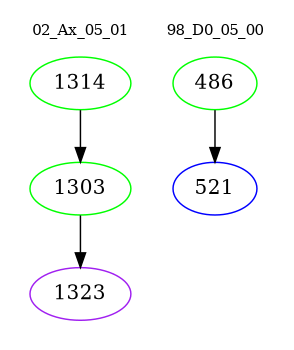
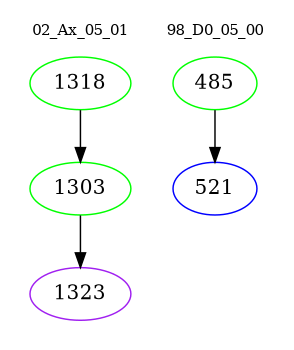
(80, 83) -> (80, 83)
(215, 83) -> (215, 83)
